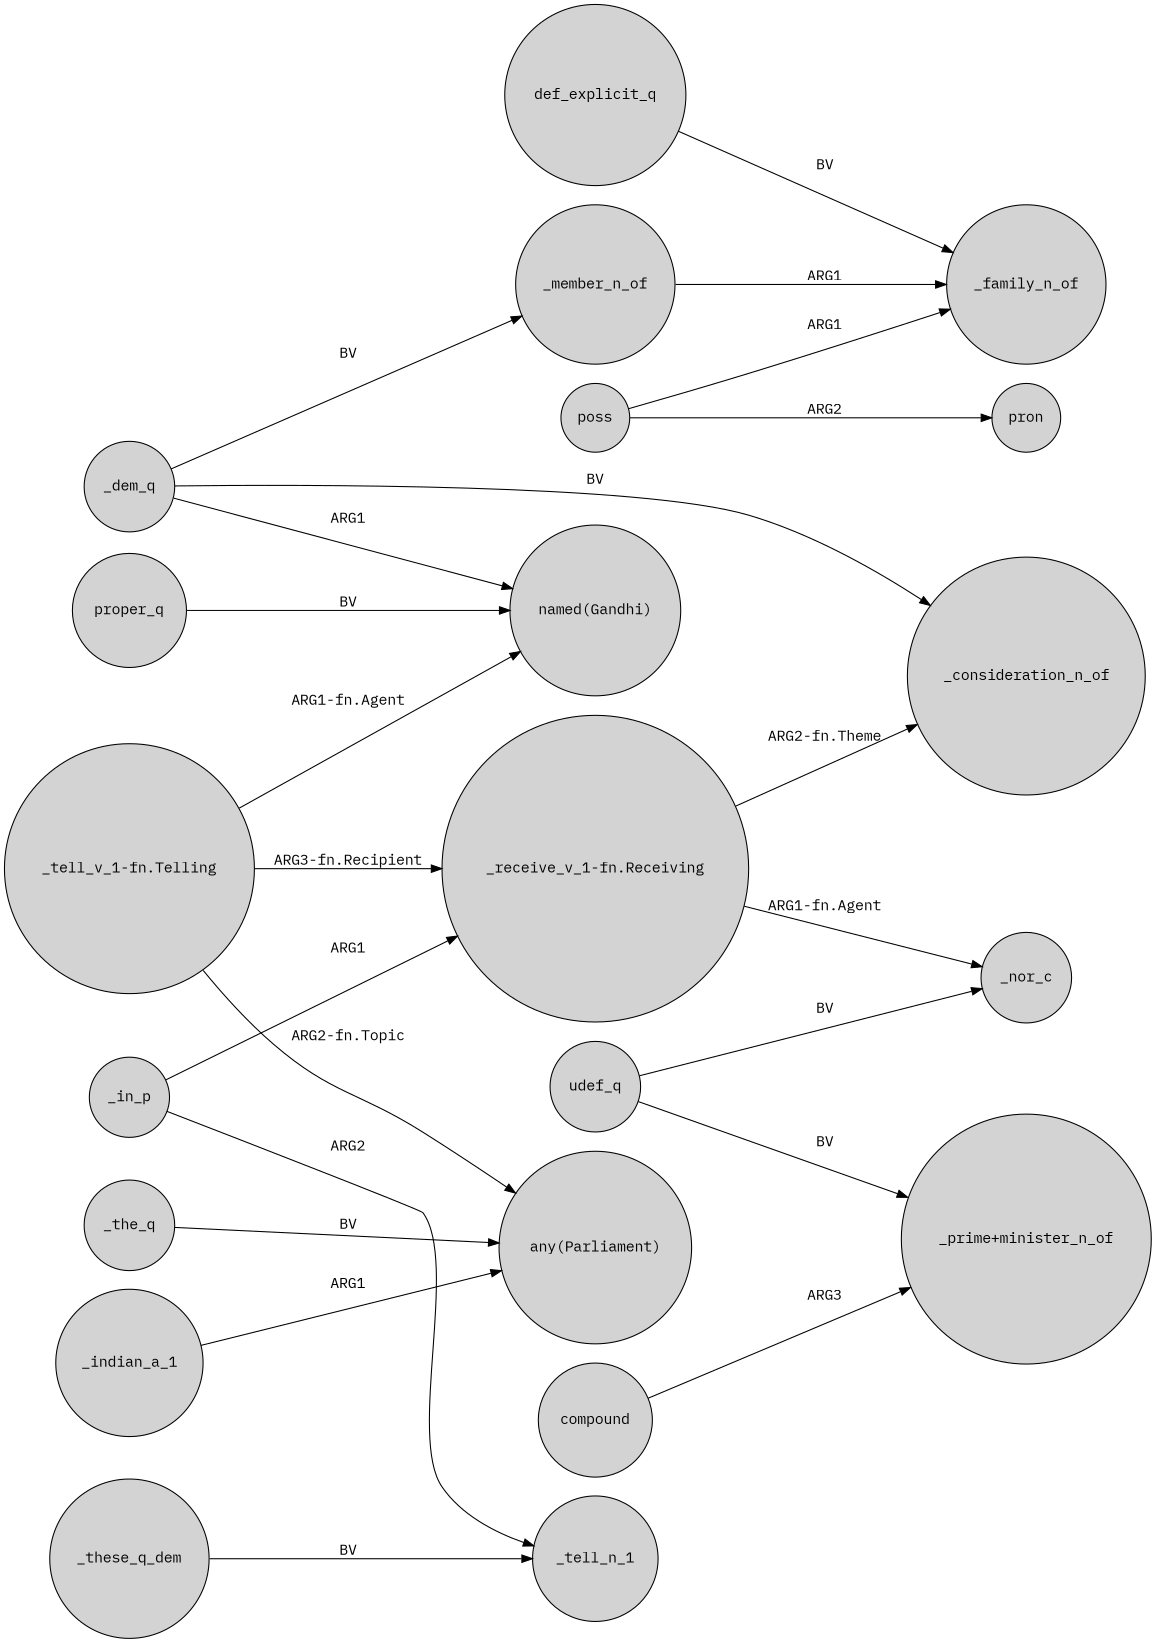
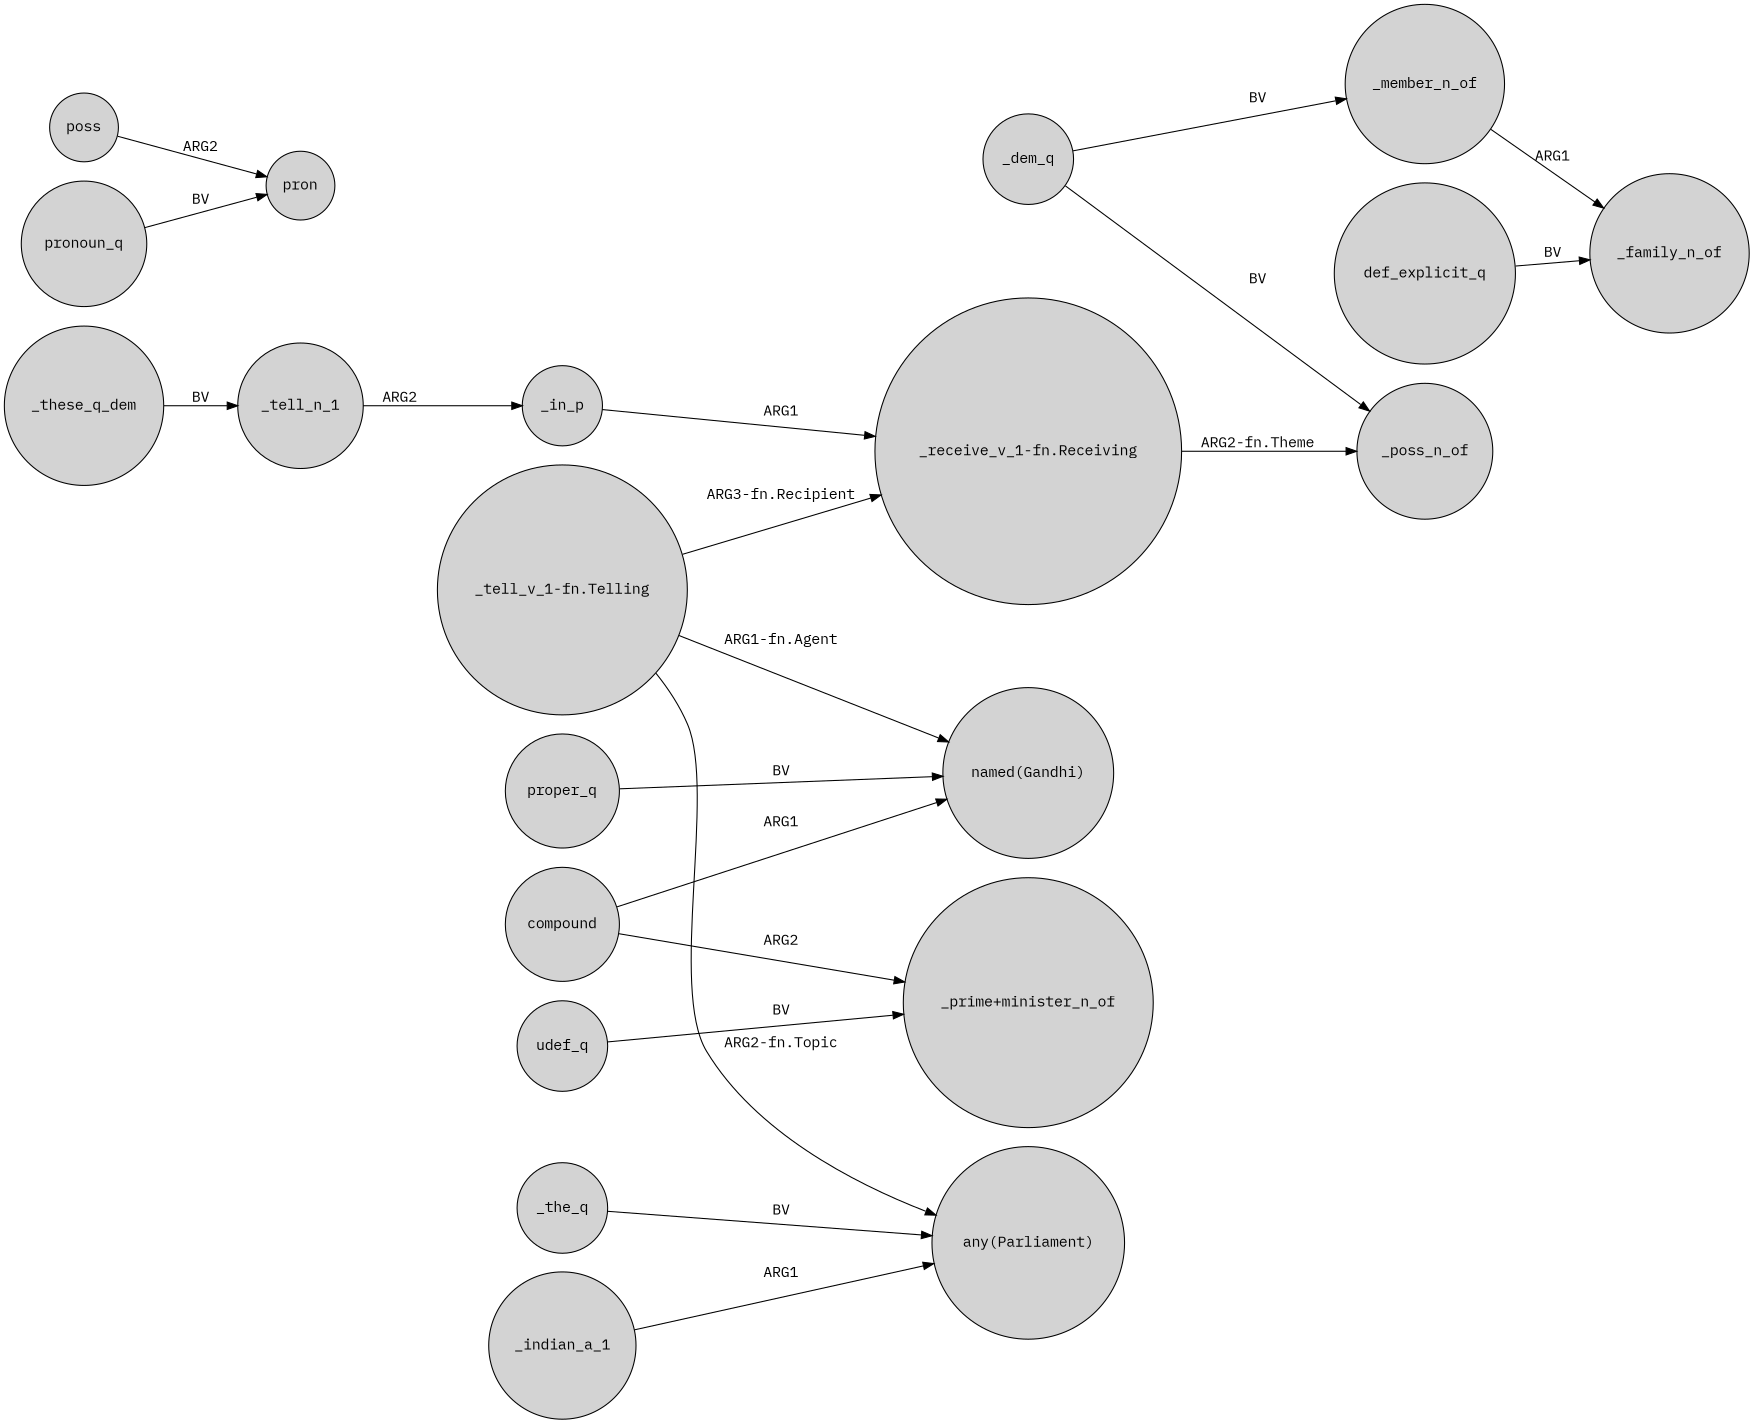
none -> (84, 244)
(785, 362) -> none
(338, 542) -> (777, 855)
(1026, 676) -> (1425, 451)
(1026, 978) -> none
(435, 1262) -> (437, 406)
(825, 1296) -> (781, 941)
